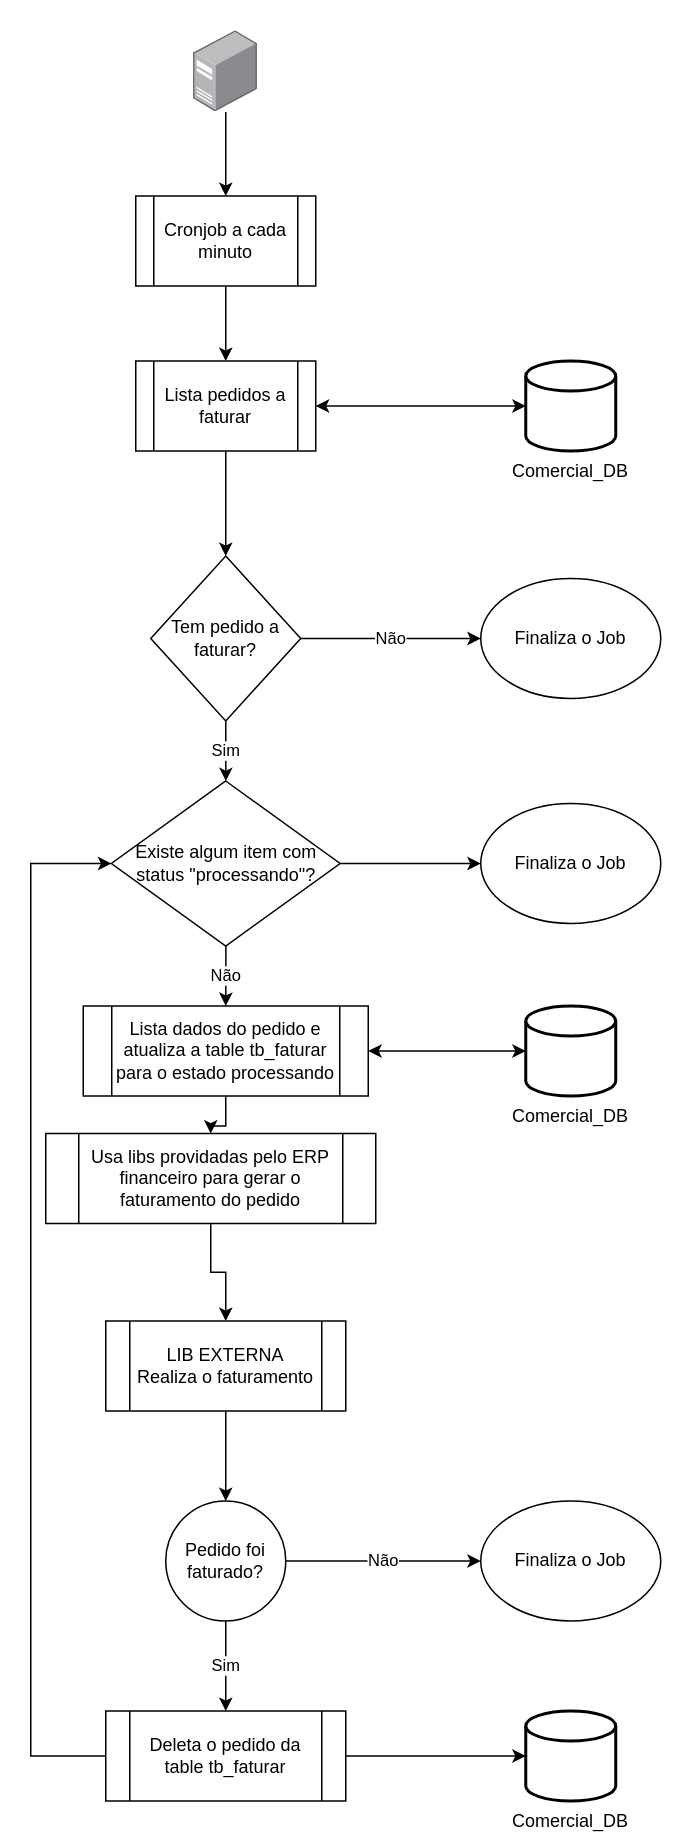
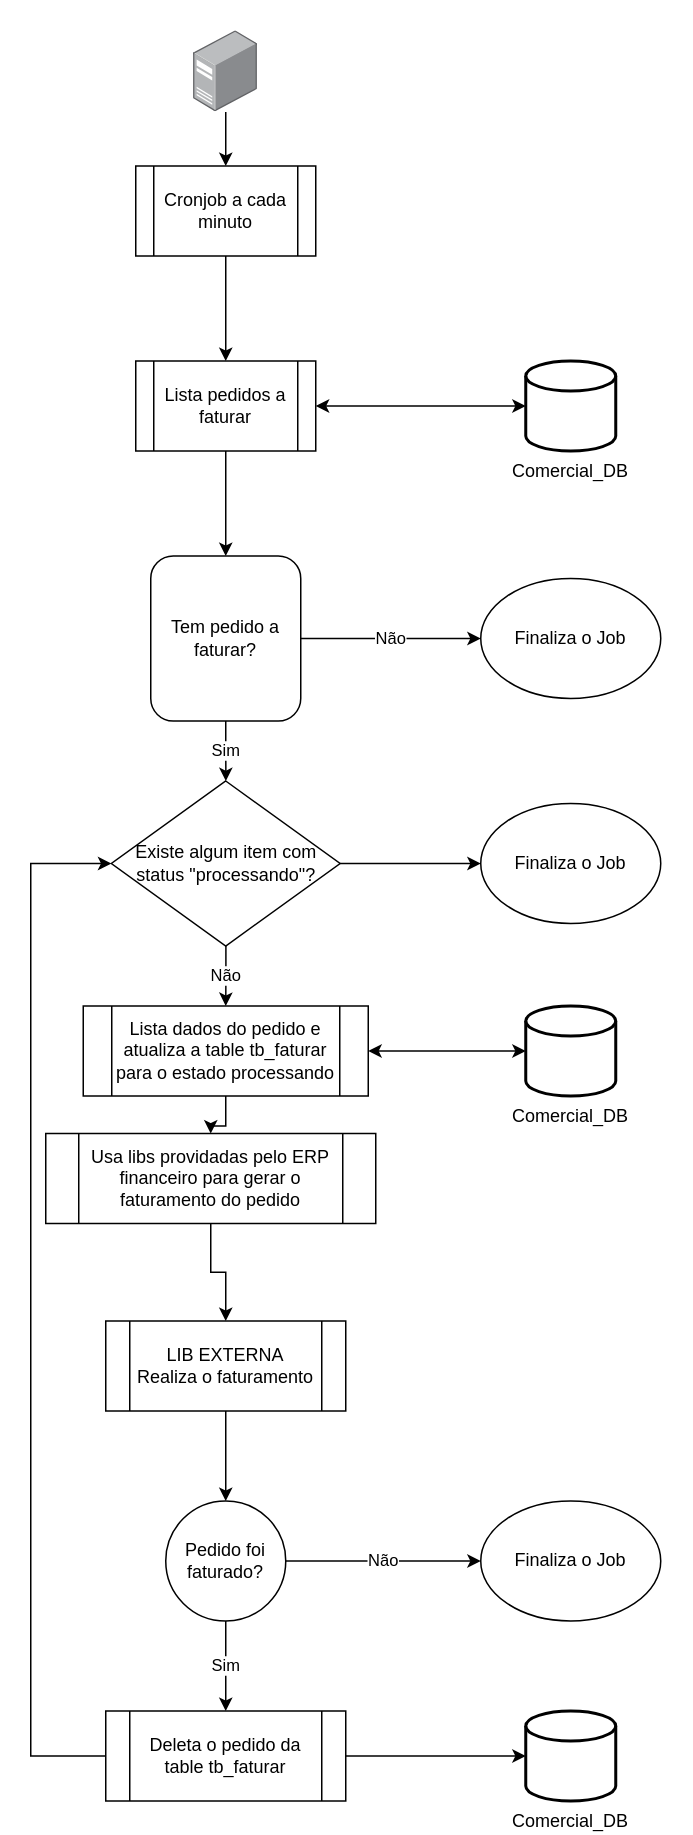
(226, 241) -> (226, 211)
(226, 638) -> (226, 638)
